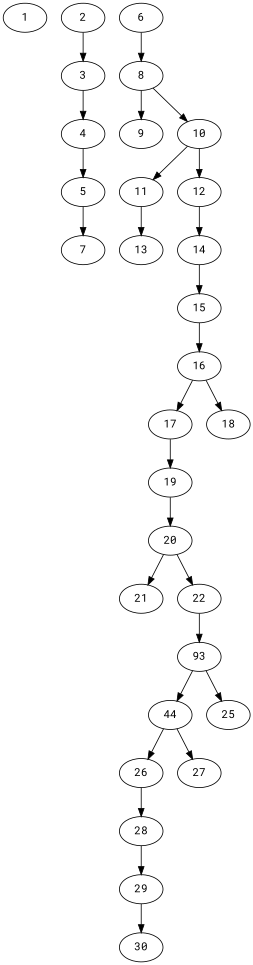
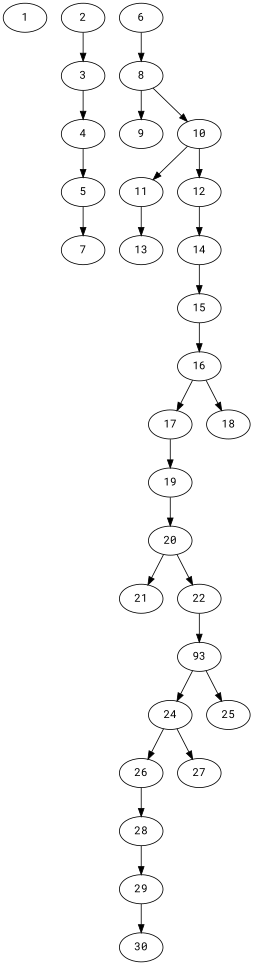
(170, 715) -> (170, 715)
